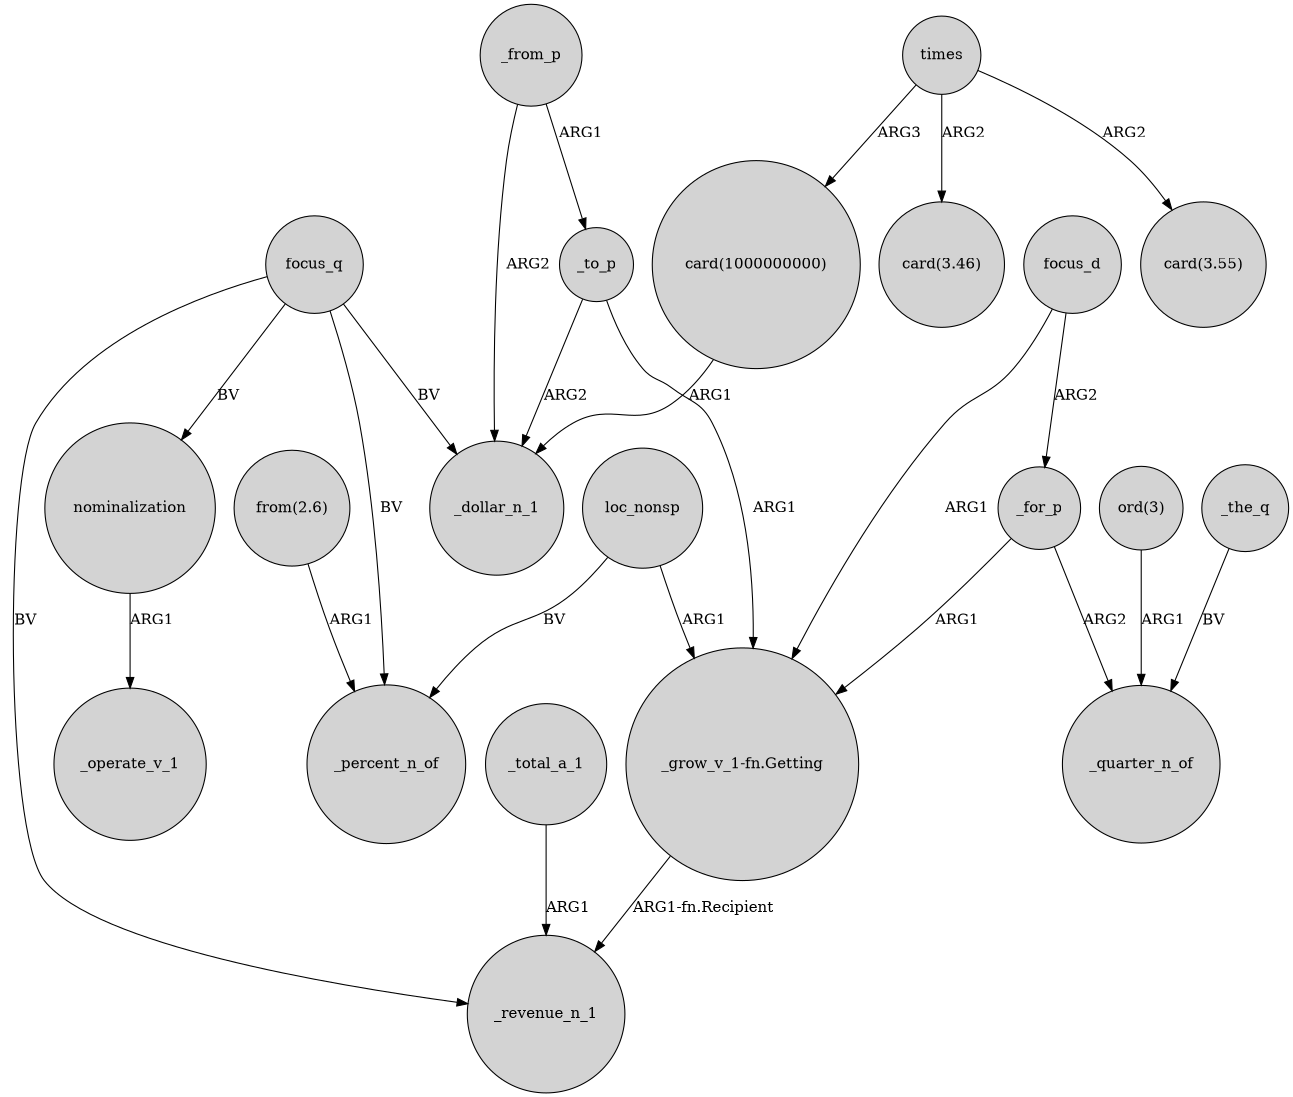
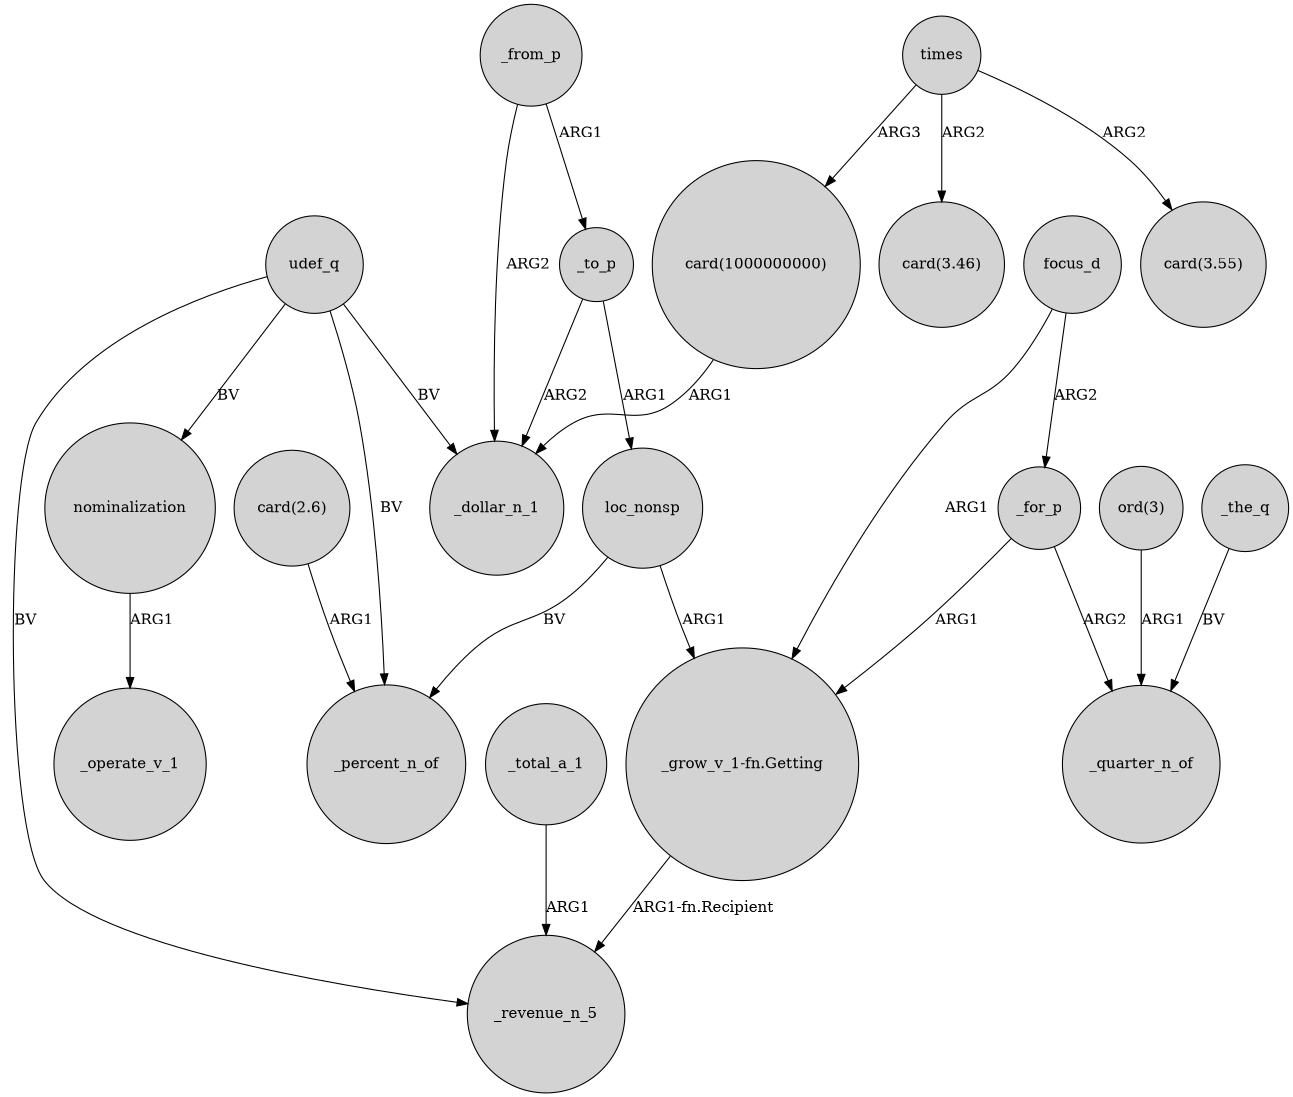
(315, 265) -> (315, 265)
(723, 447) -> (616, 370)
(292, 508) -> (292, 508)
(546, 1014) -> (546, 1014)
